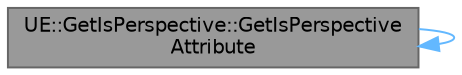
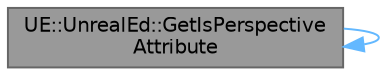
(213, 38) -> (176, 38)
